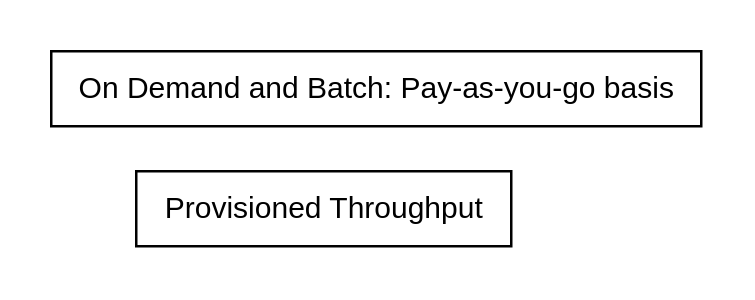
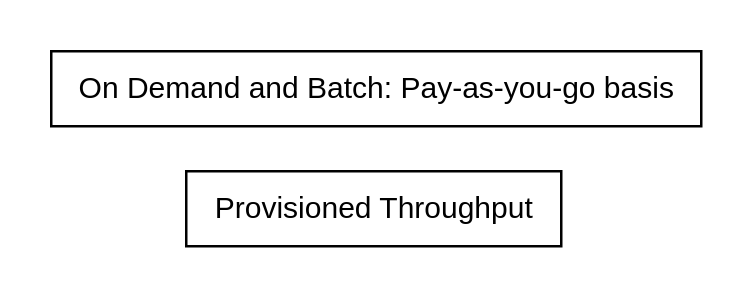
(324, 209) -> (374, 209)
